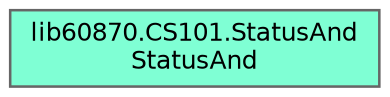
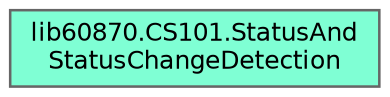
(195, 48) -> (195, 48)
